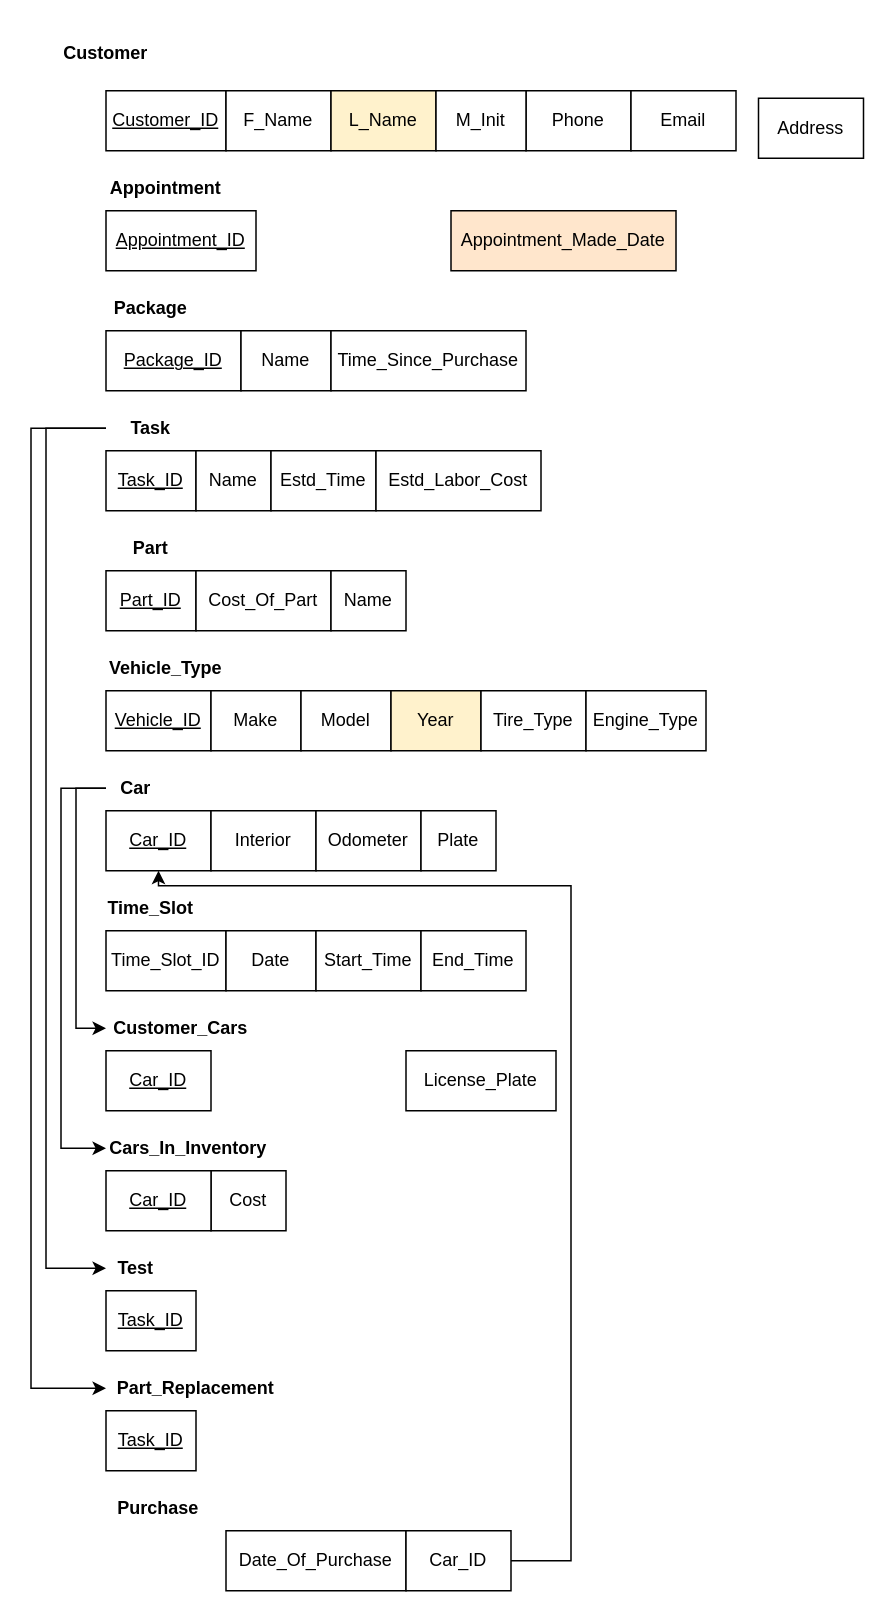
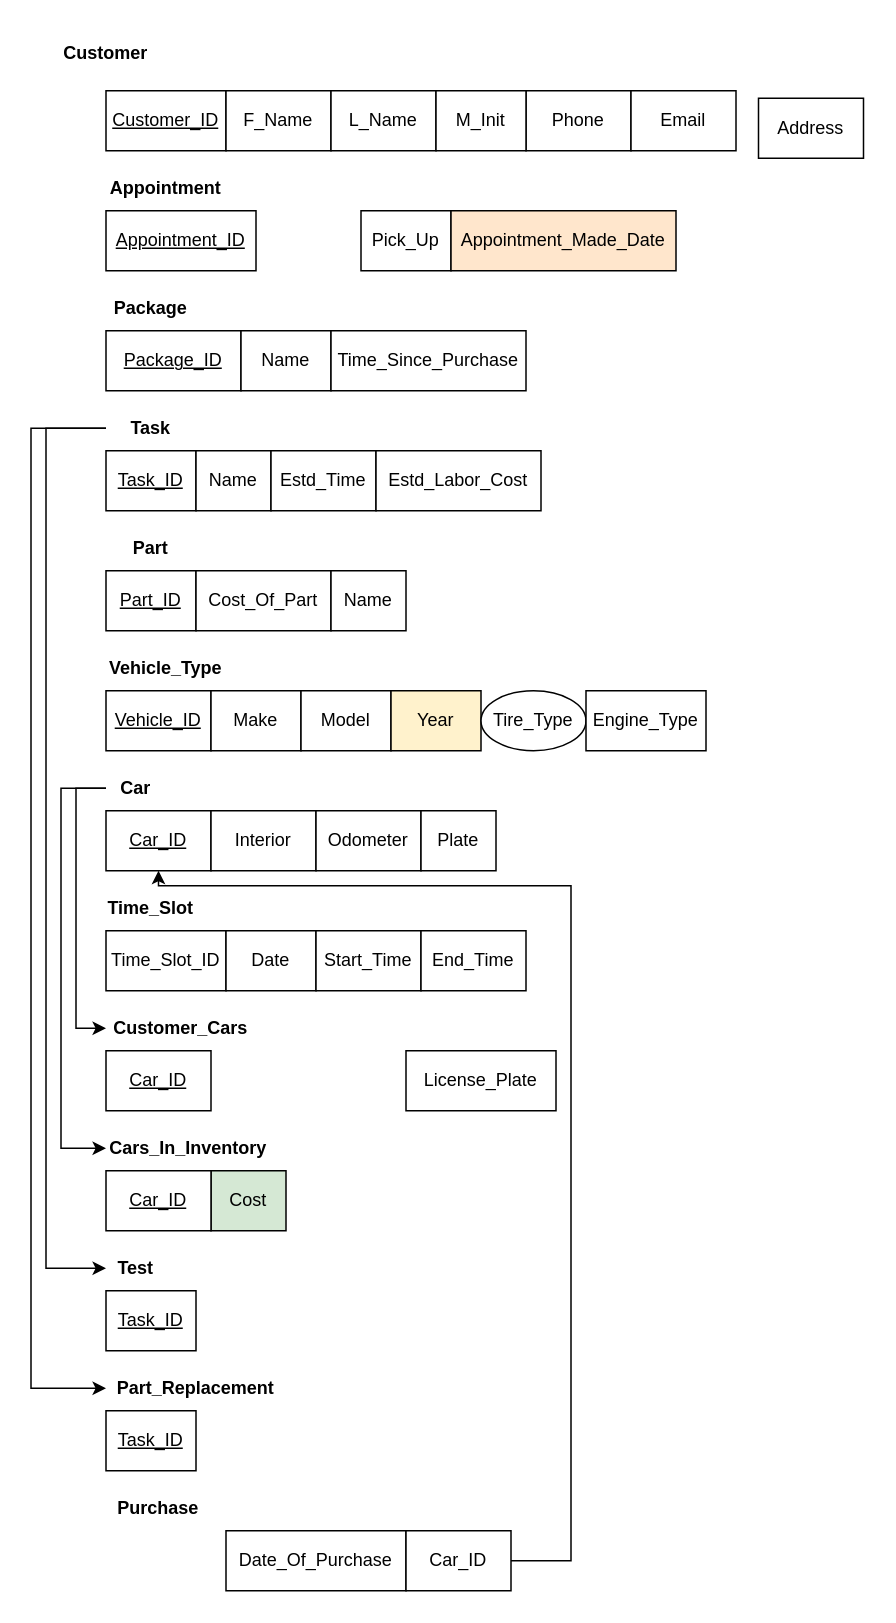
(383, 121) -> (383, 121)
none -> (406, 241)
(533, 721) -> (533, 721)
(248, 1201) -> (248, 1201)
